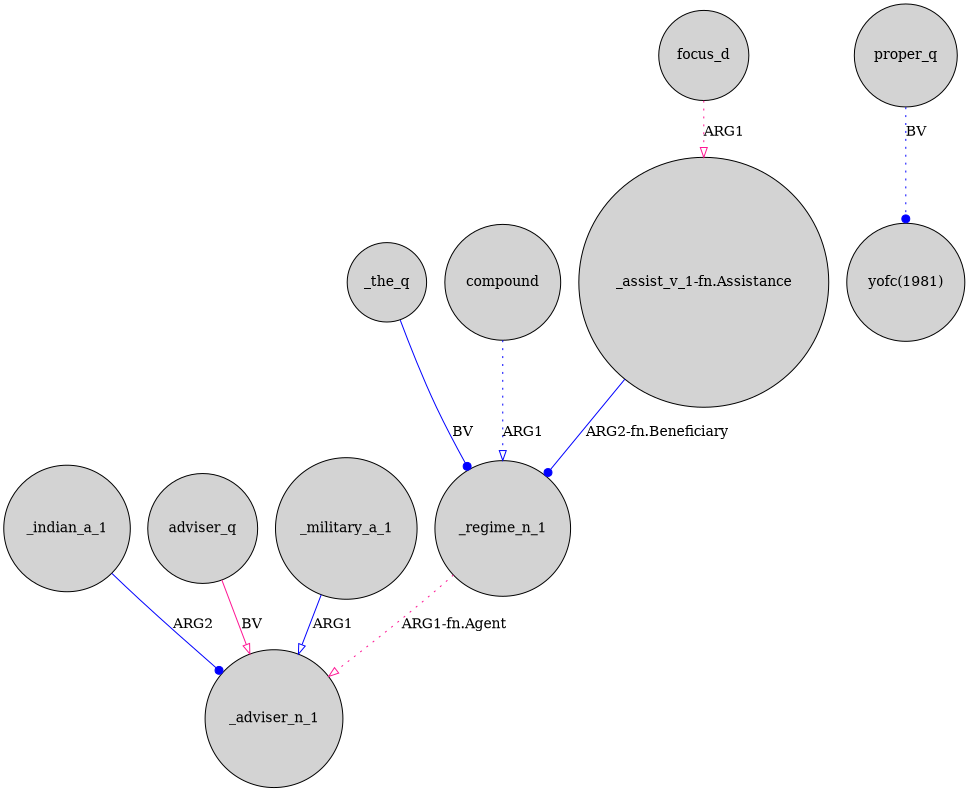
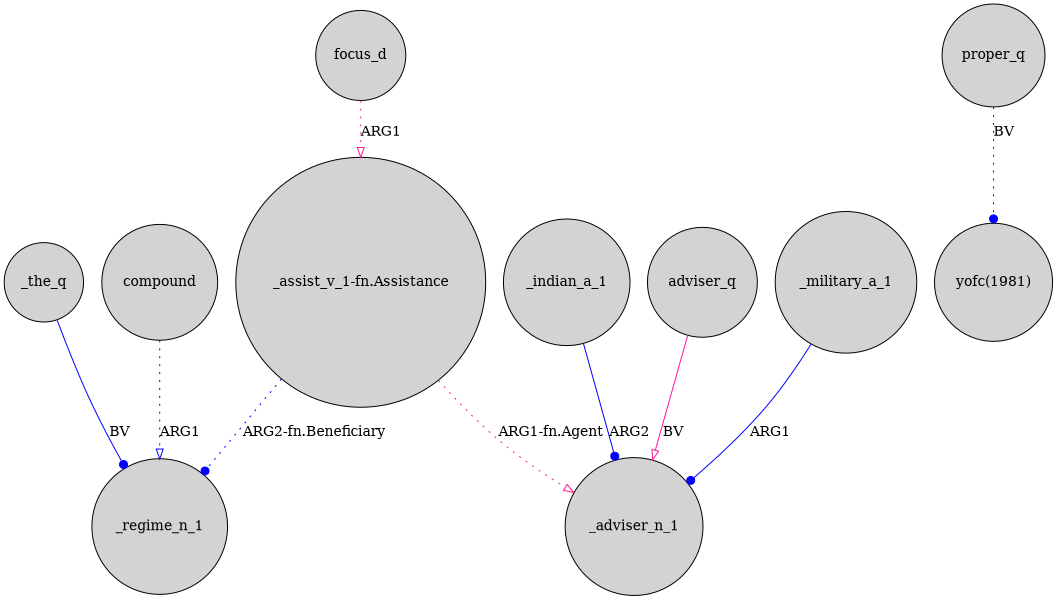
(588, 424) -> (245, 423)
(312, 620) -> (758, 416)
(396, 624) -> (497, 439)
